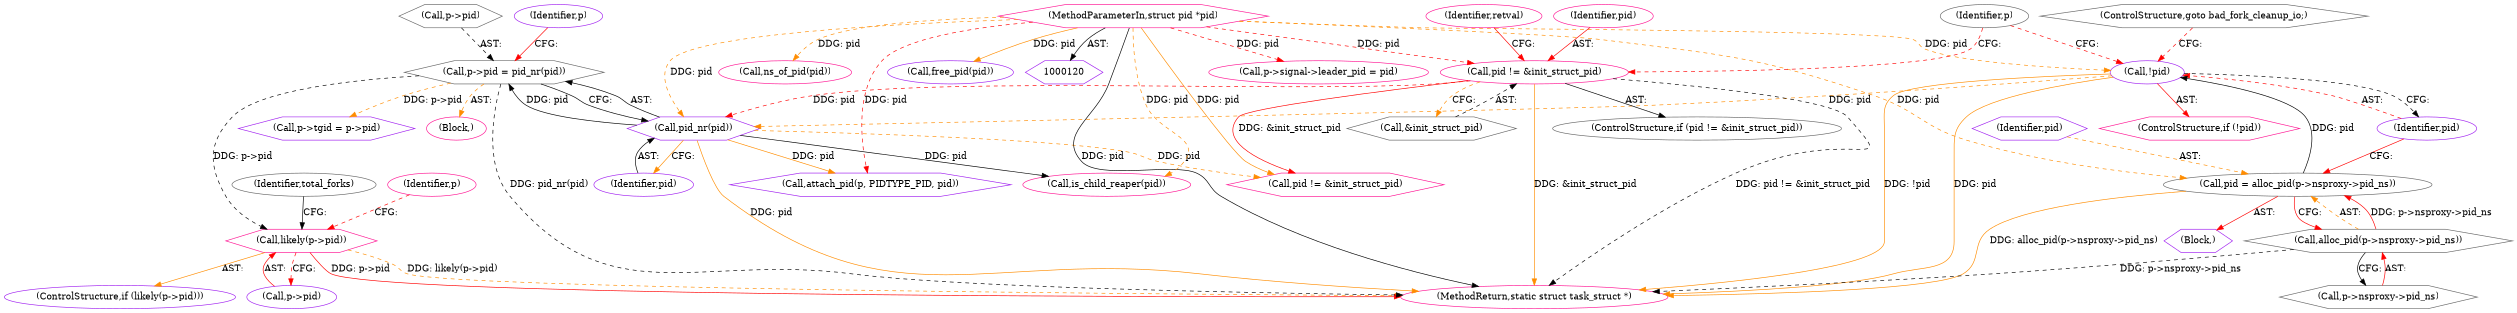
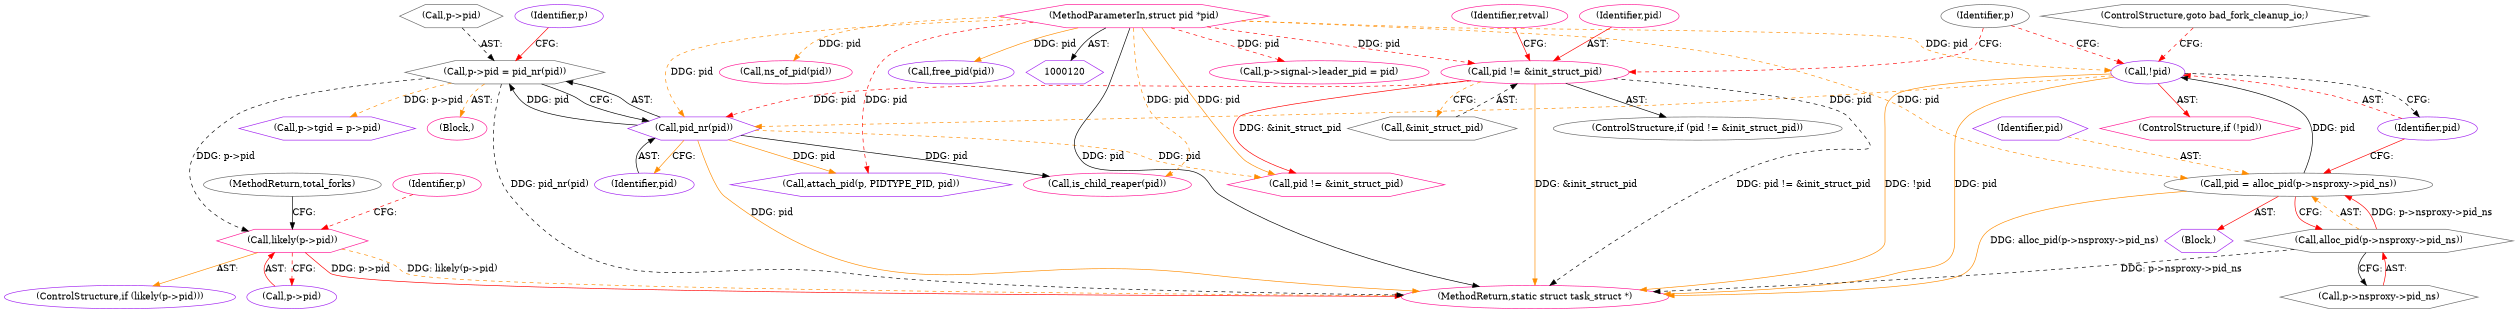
(304, 185) -> (292, 185)
